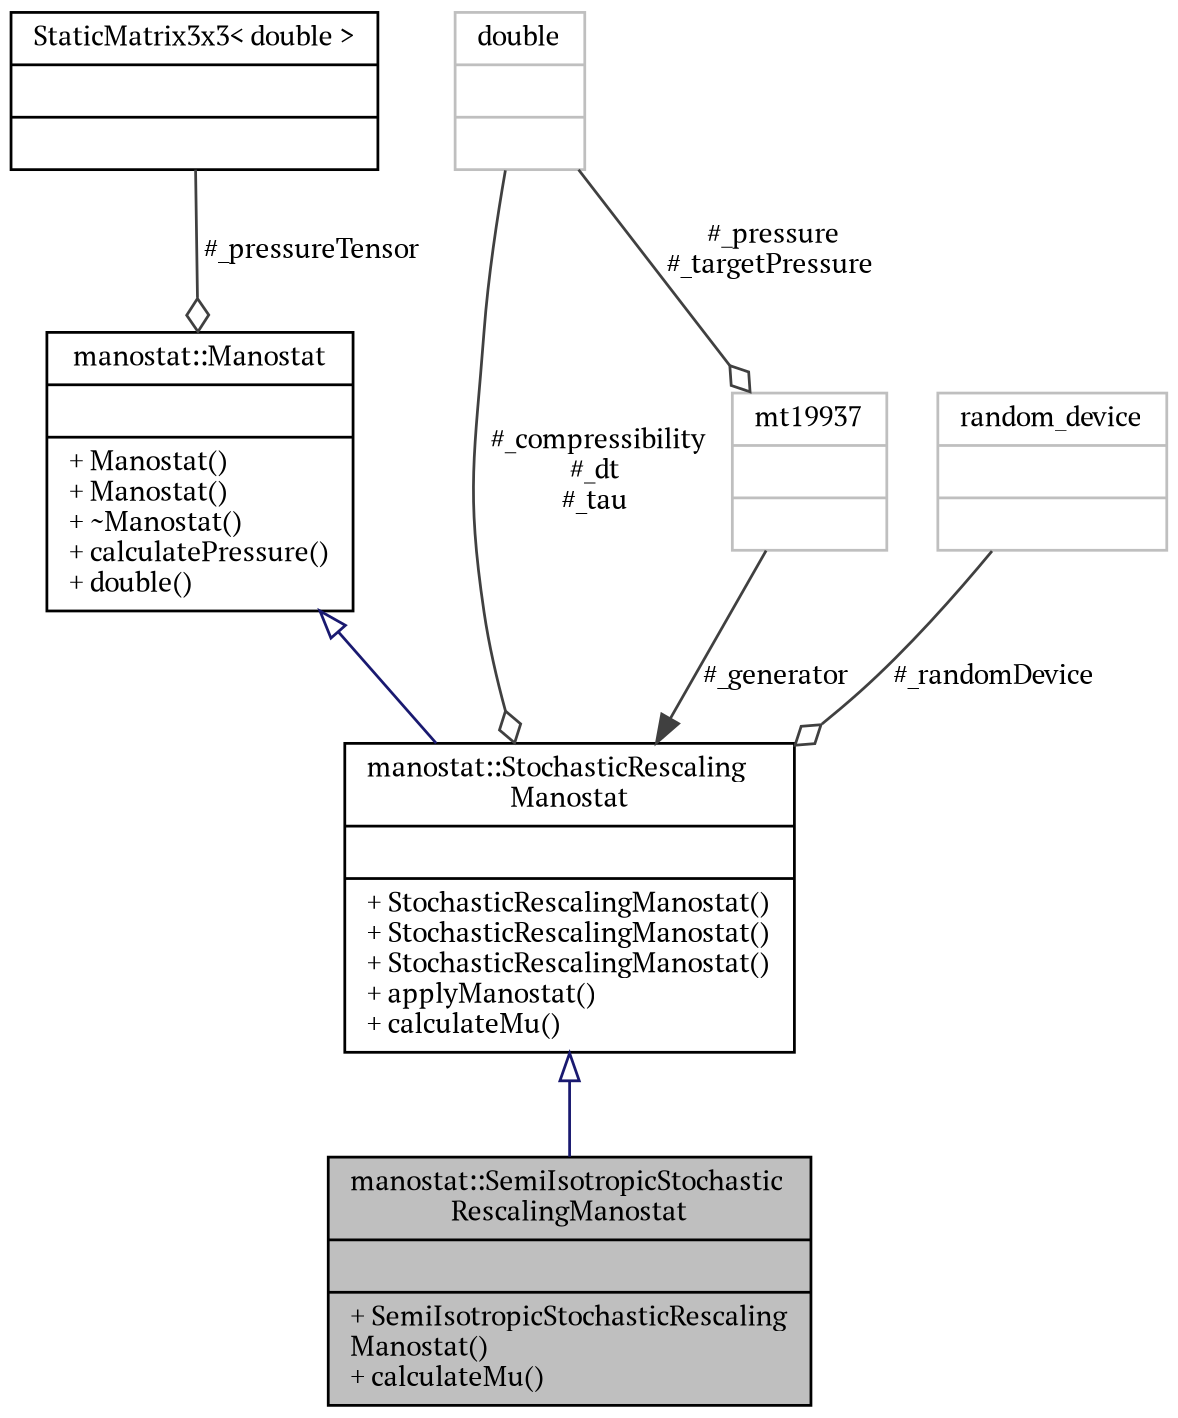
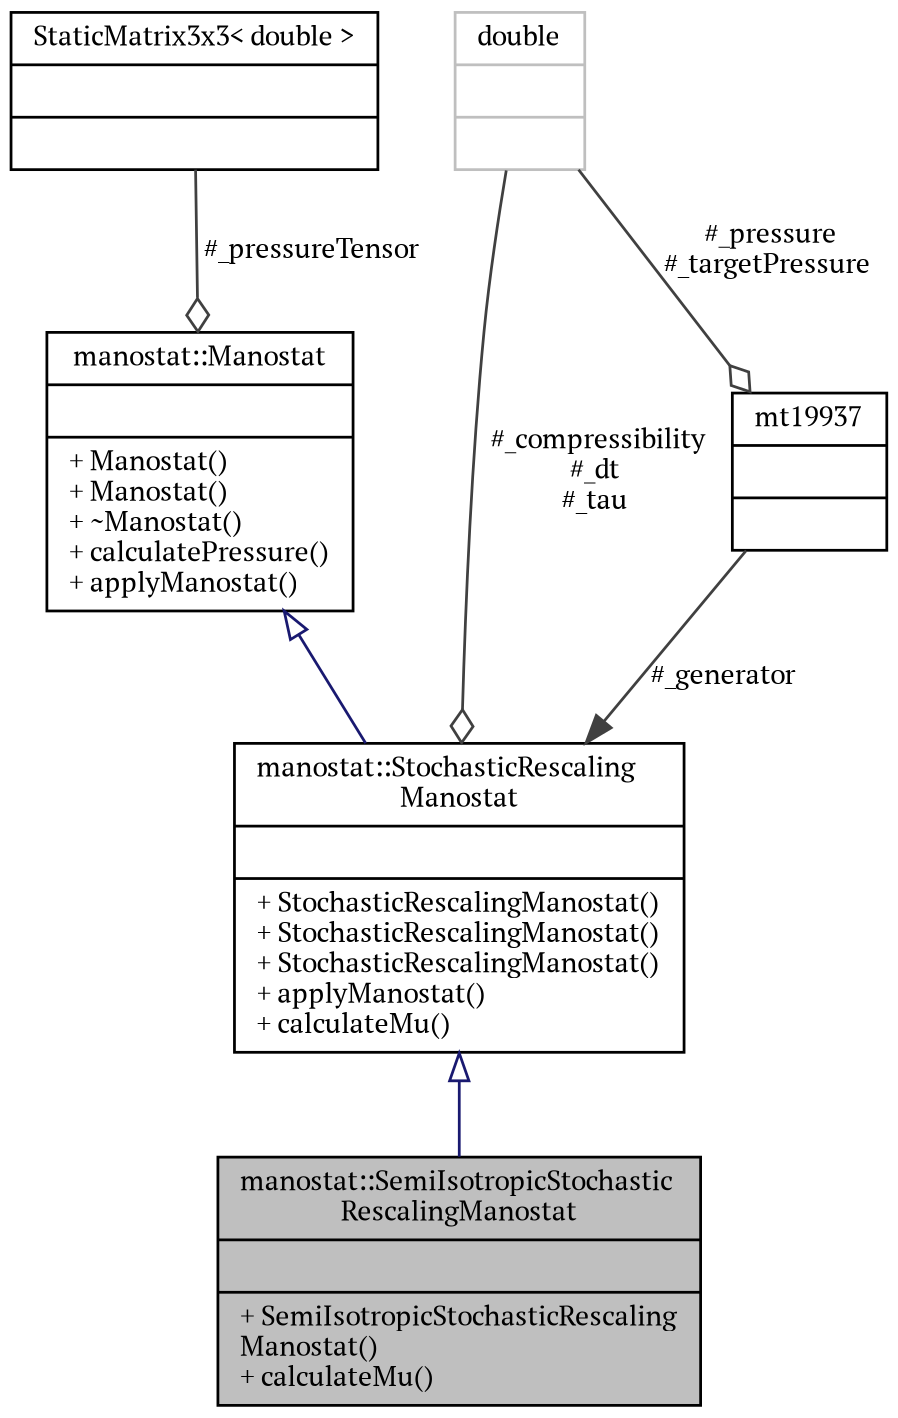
(810, 472) -> (810, 472)
(1052, 472) -> none
(132, 583) -> (185, 583)
